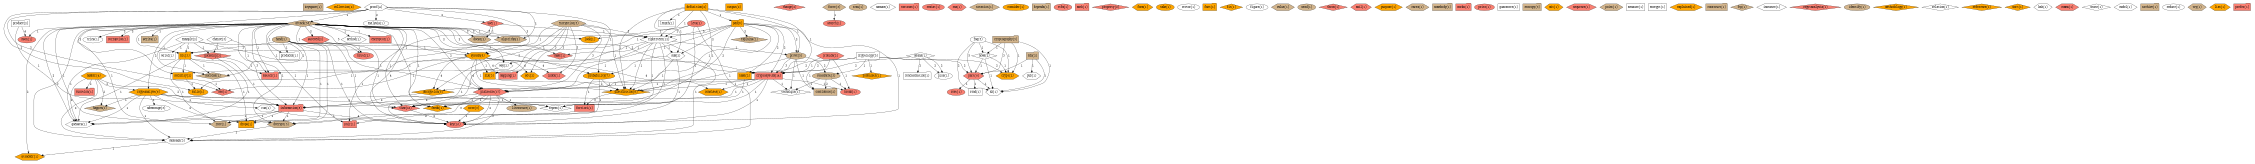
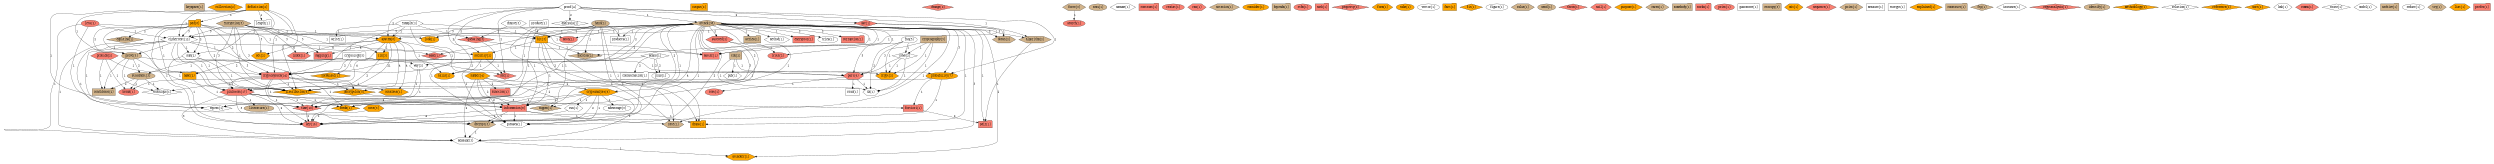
(376, 23) -> (570, 23)
(348, 98) -> none
